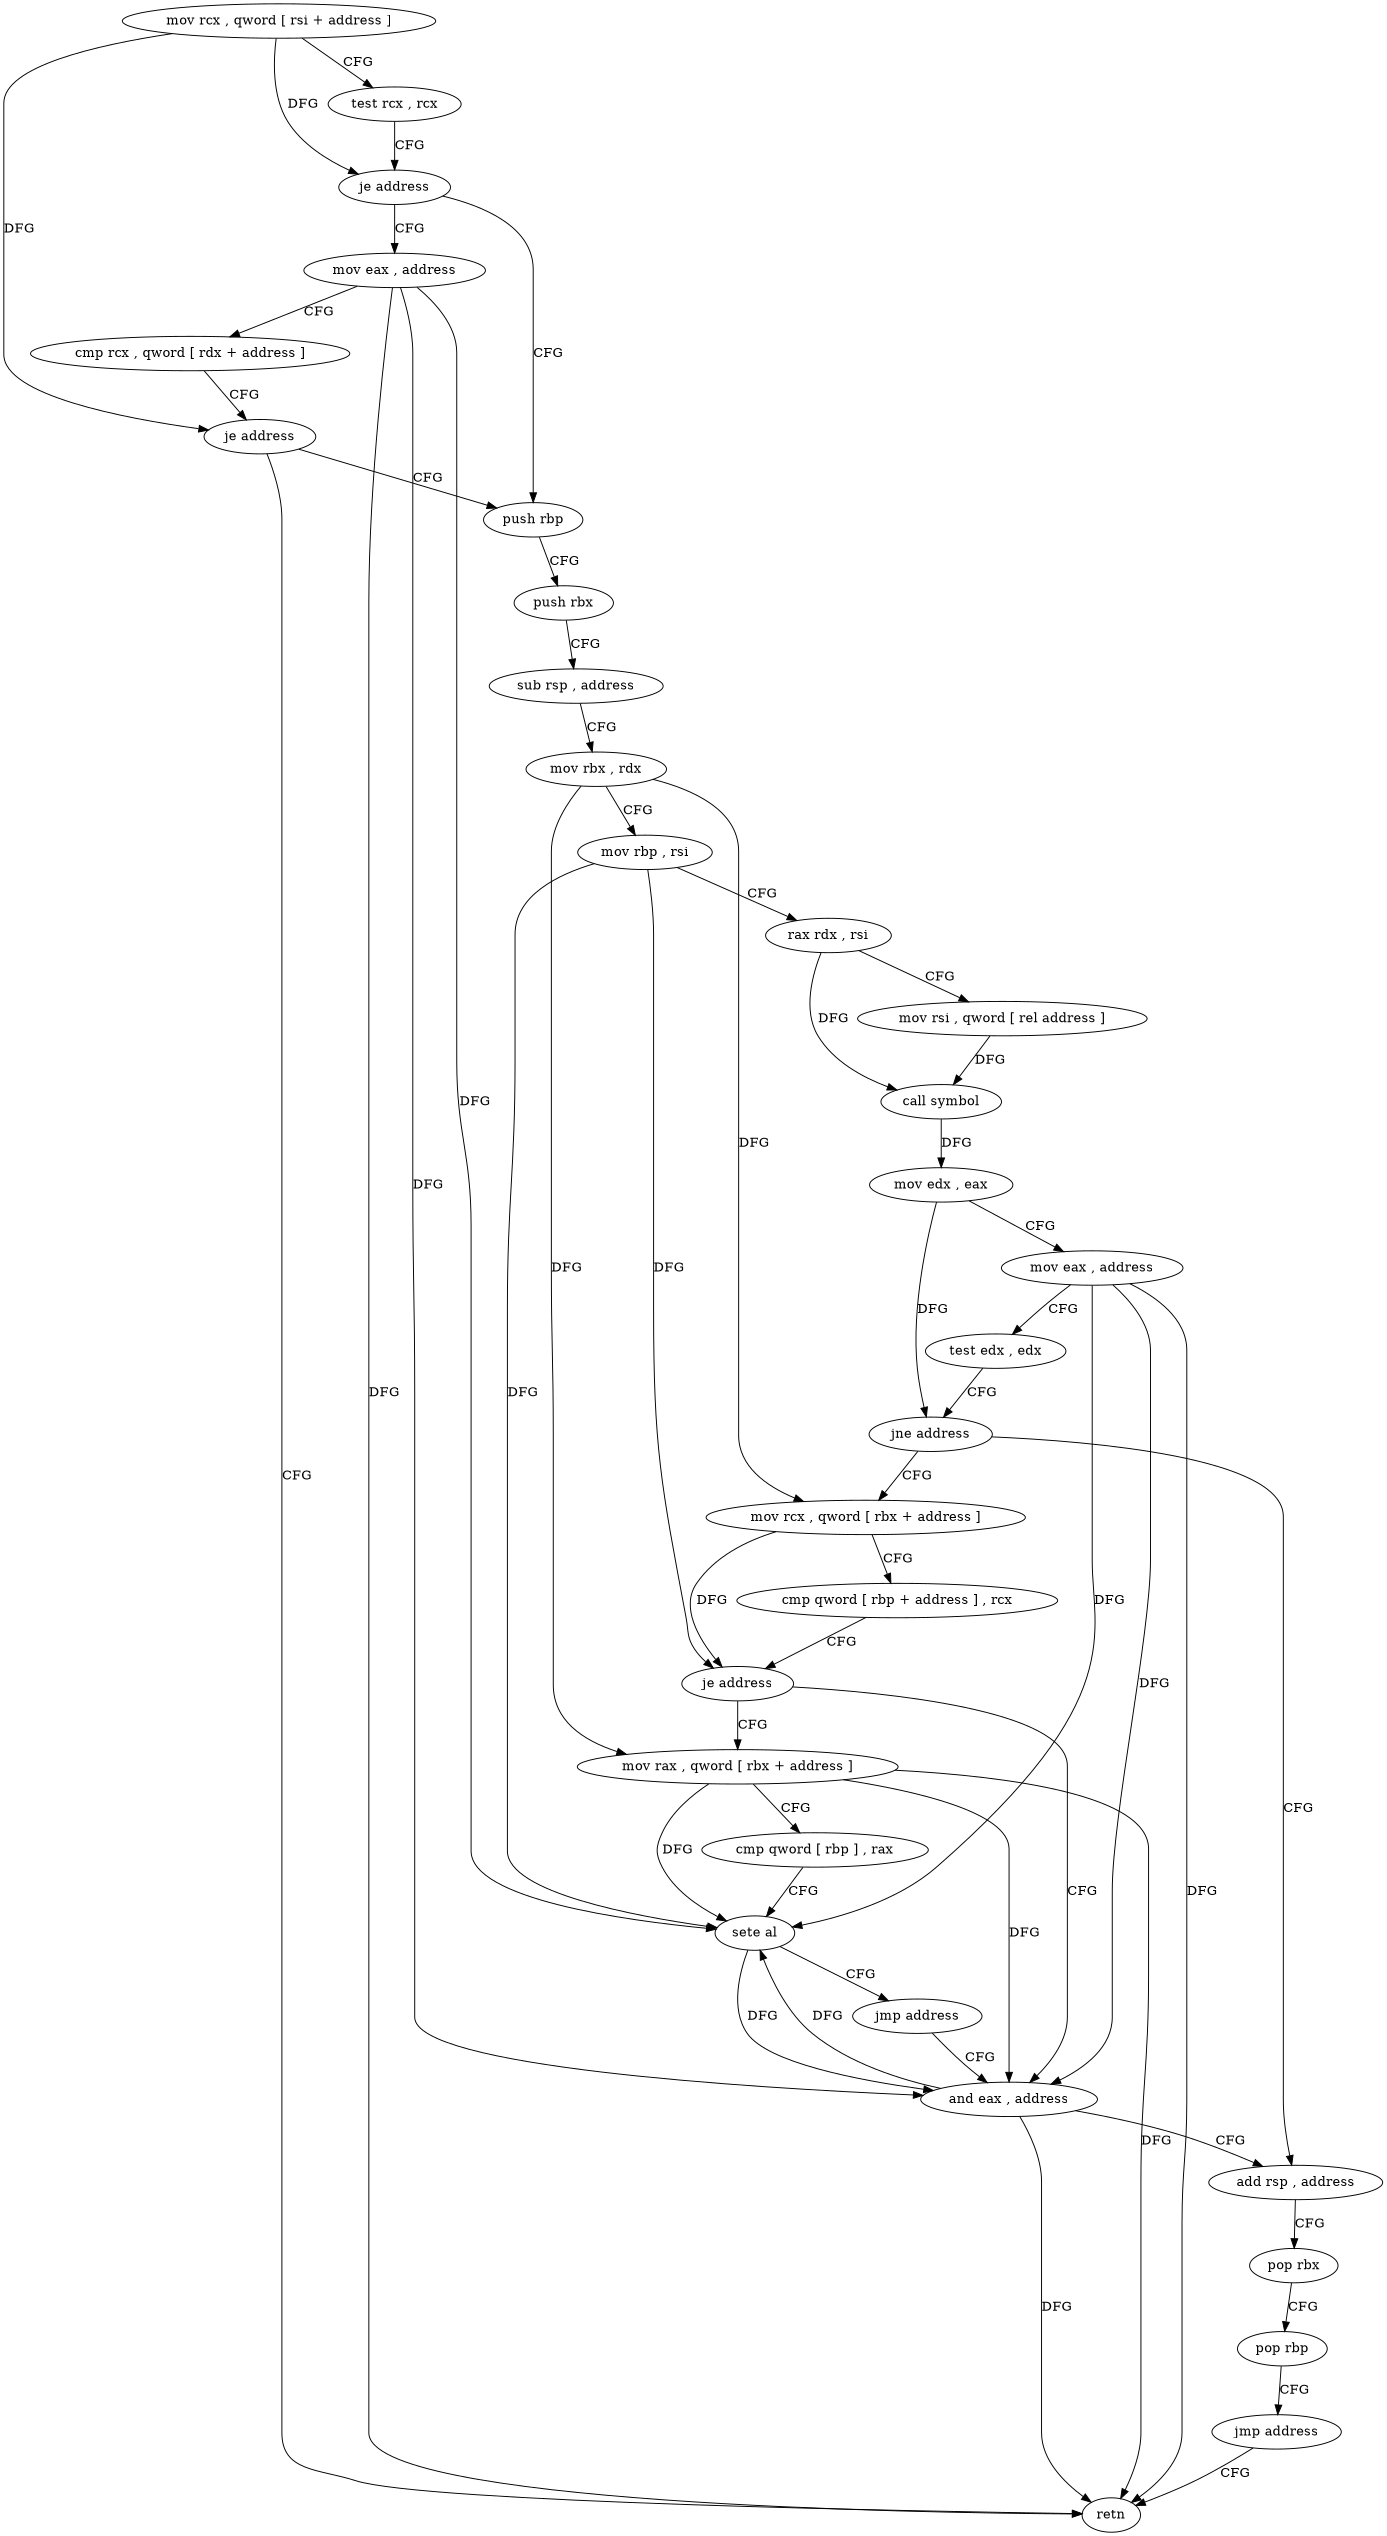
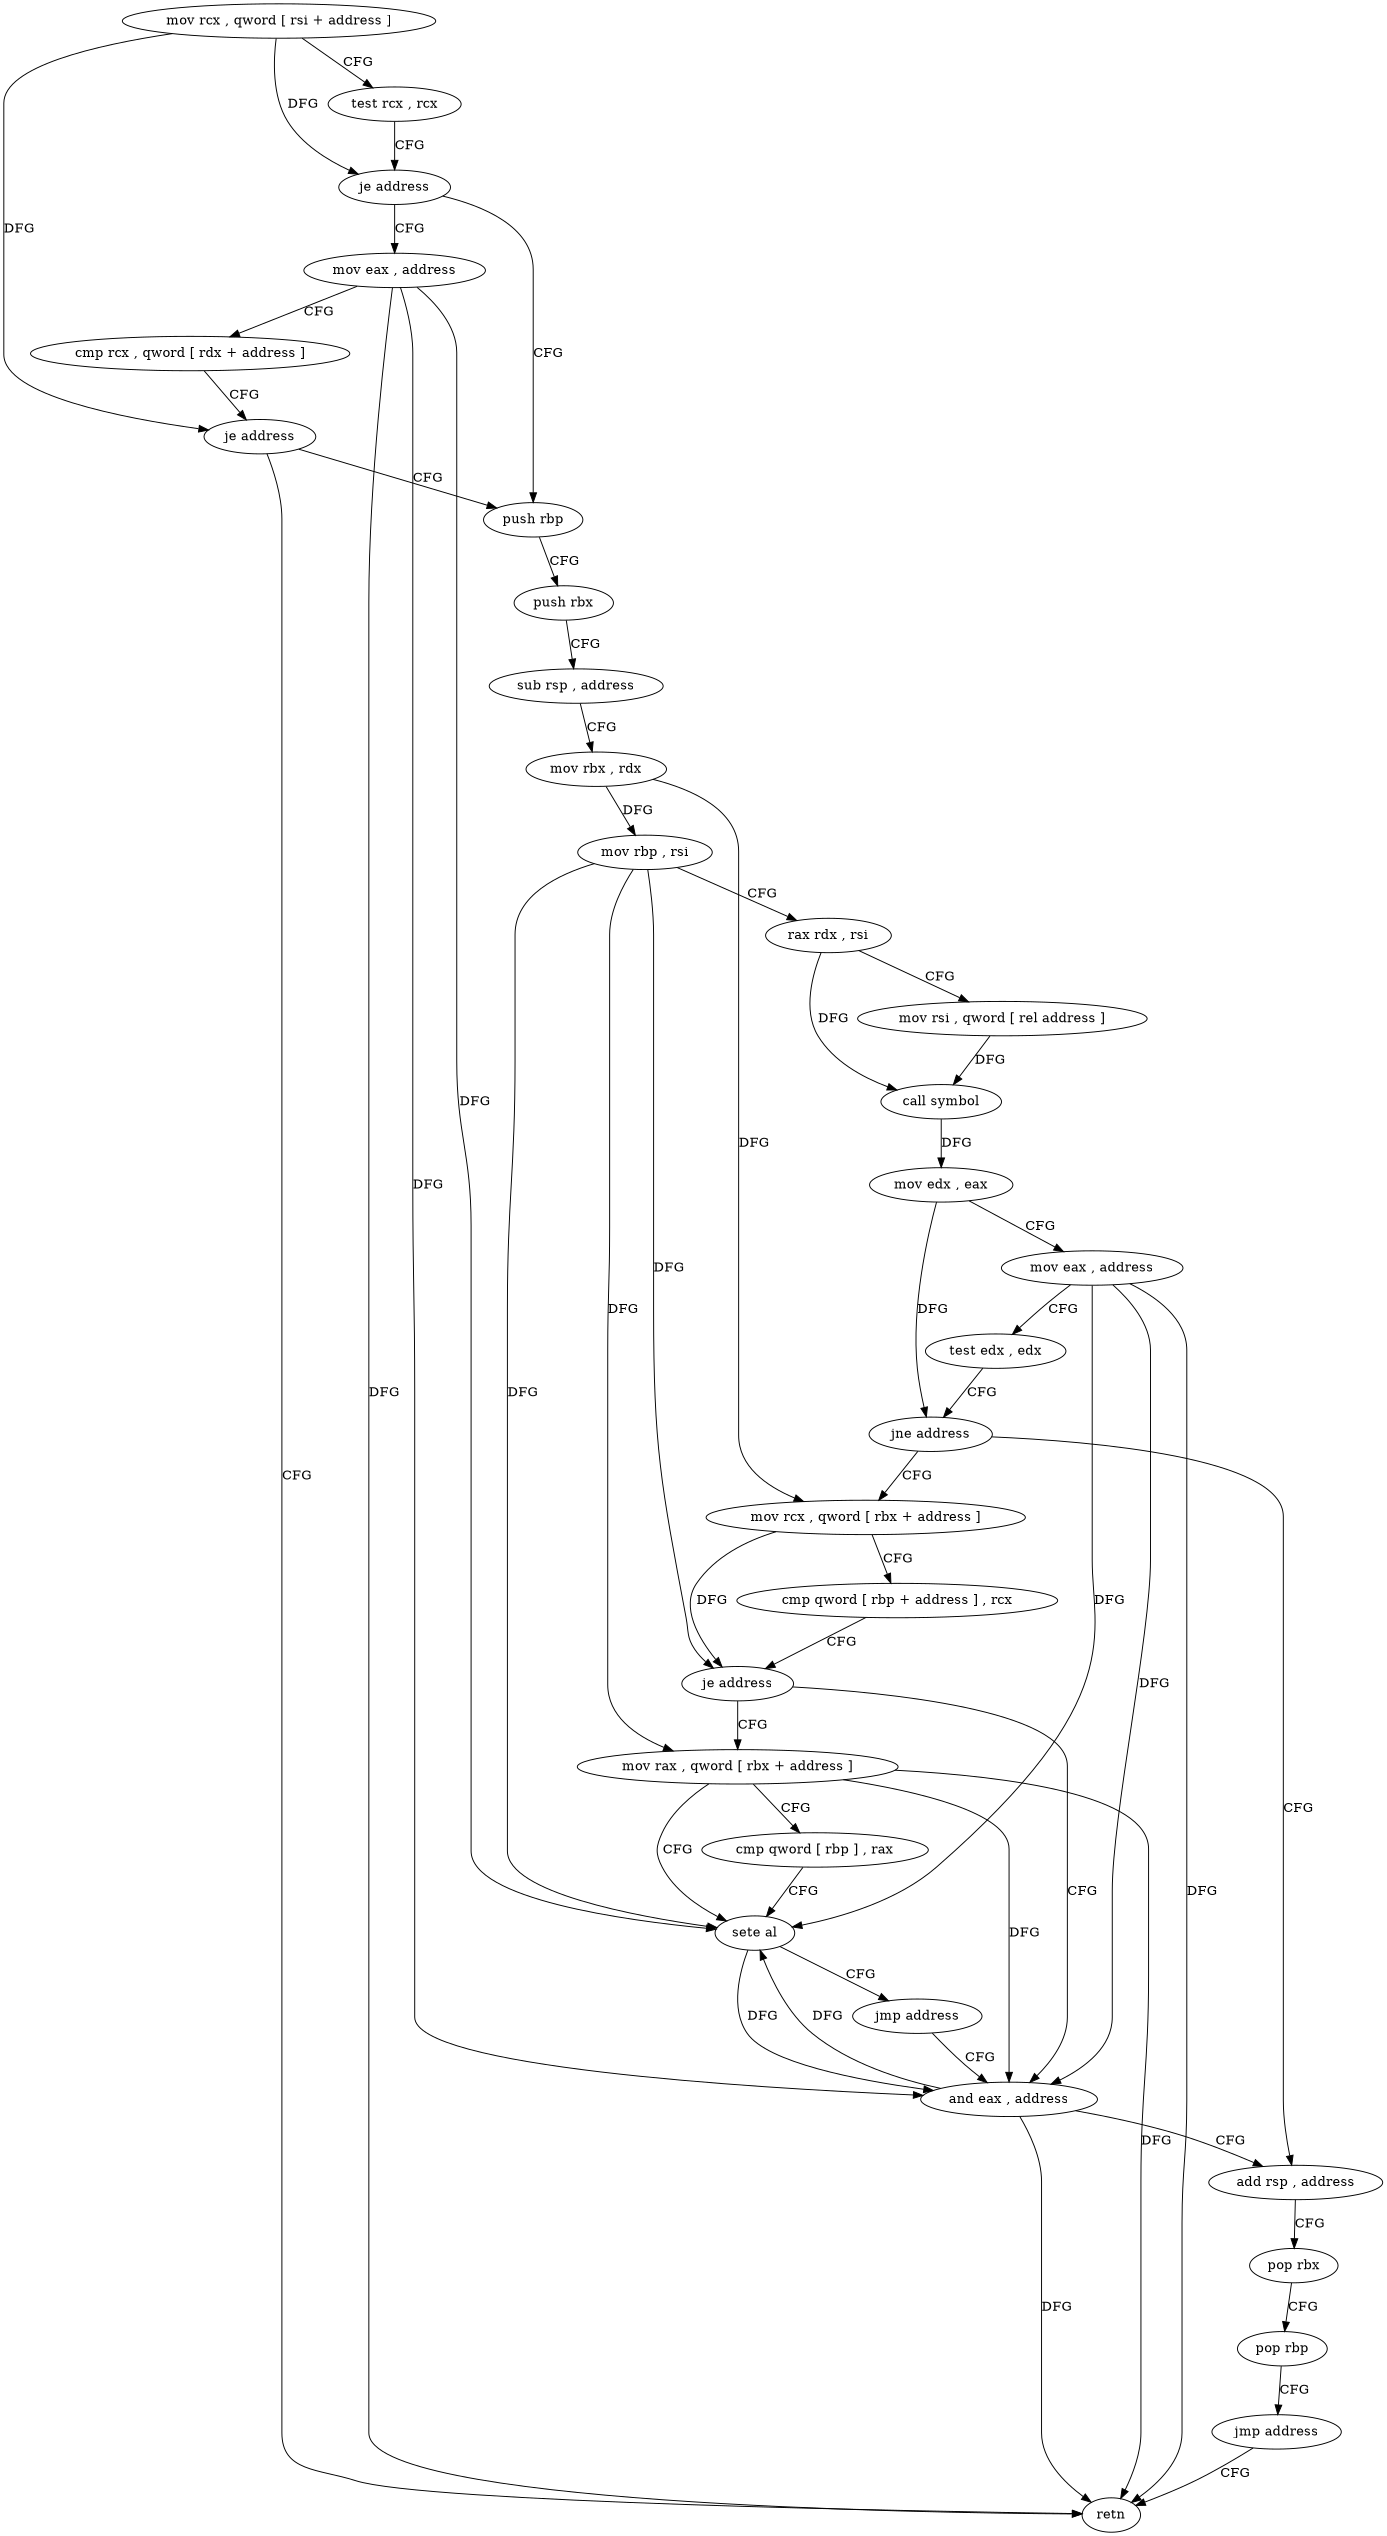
(638, 811) -> (638, 811)
(551, 1281) -> (608, 1319)
(678, 1850) -> (678, 1850)
